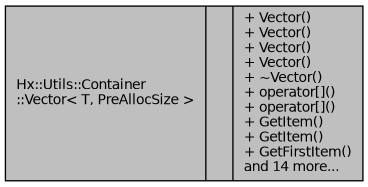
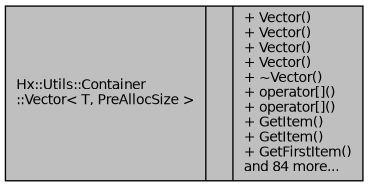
(292, 167) -> (292, 167)
